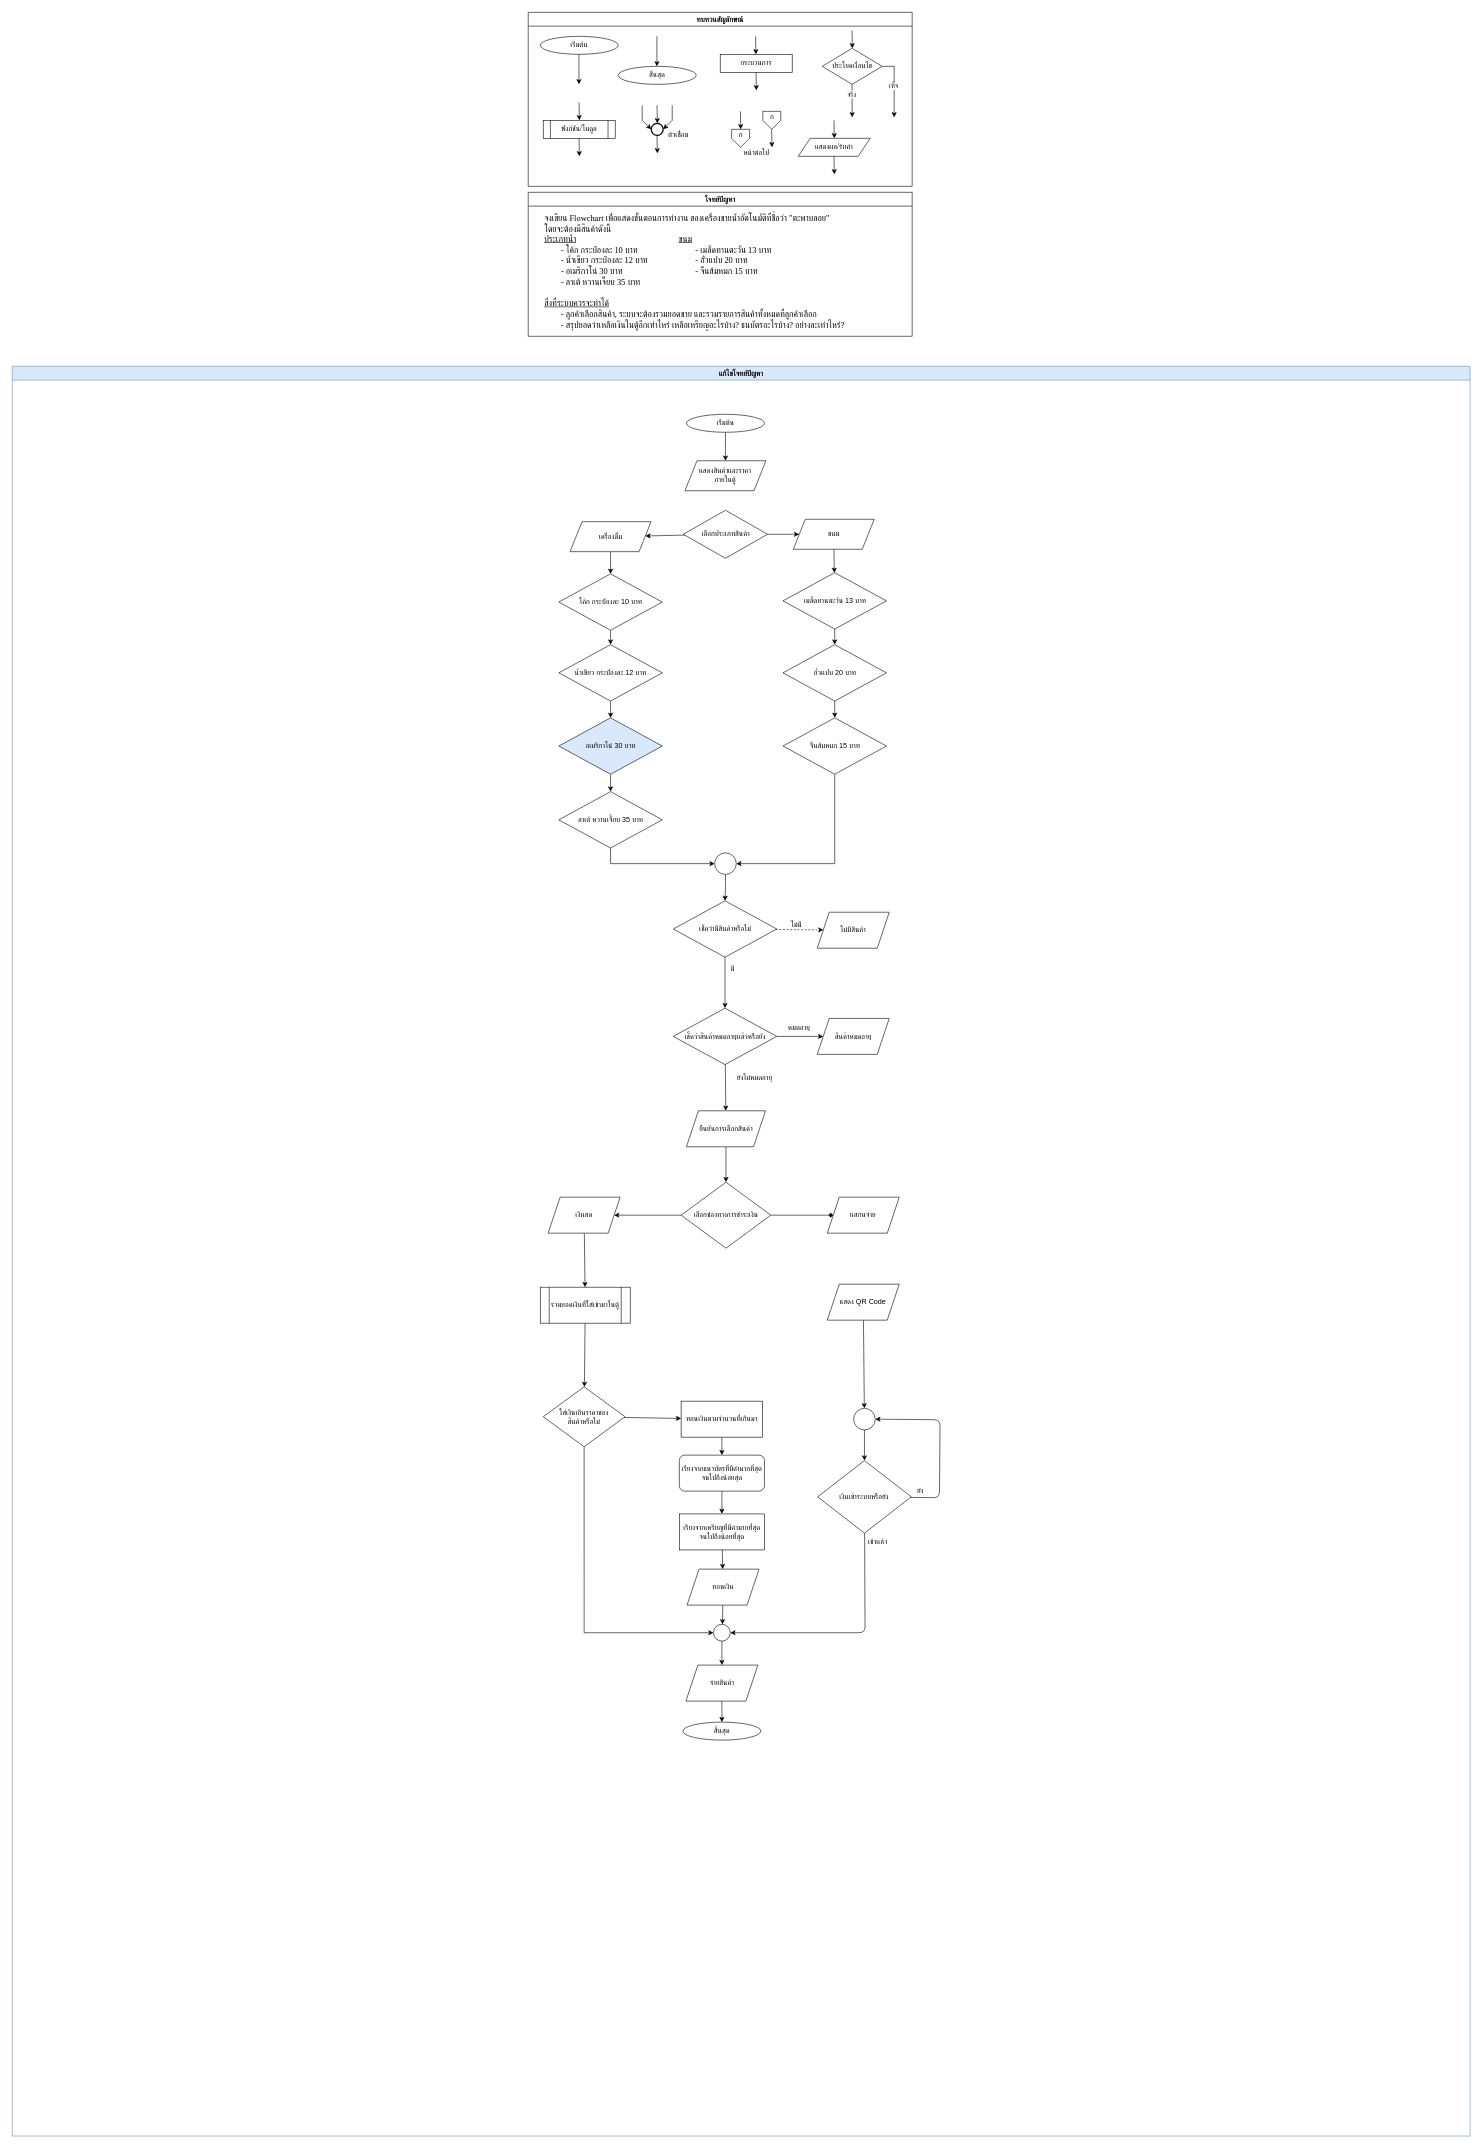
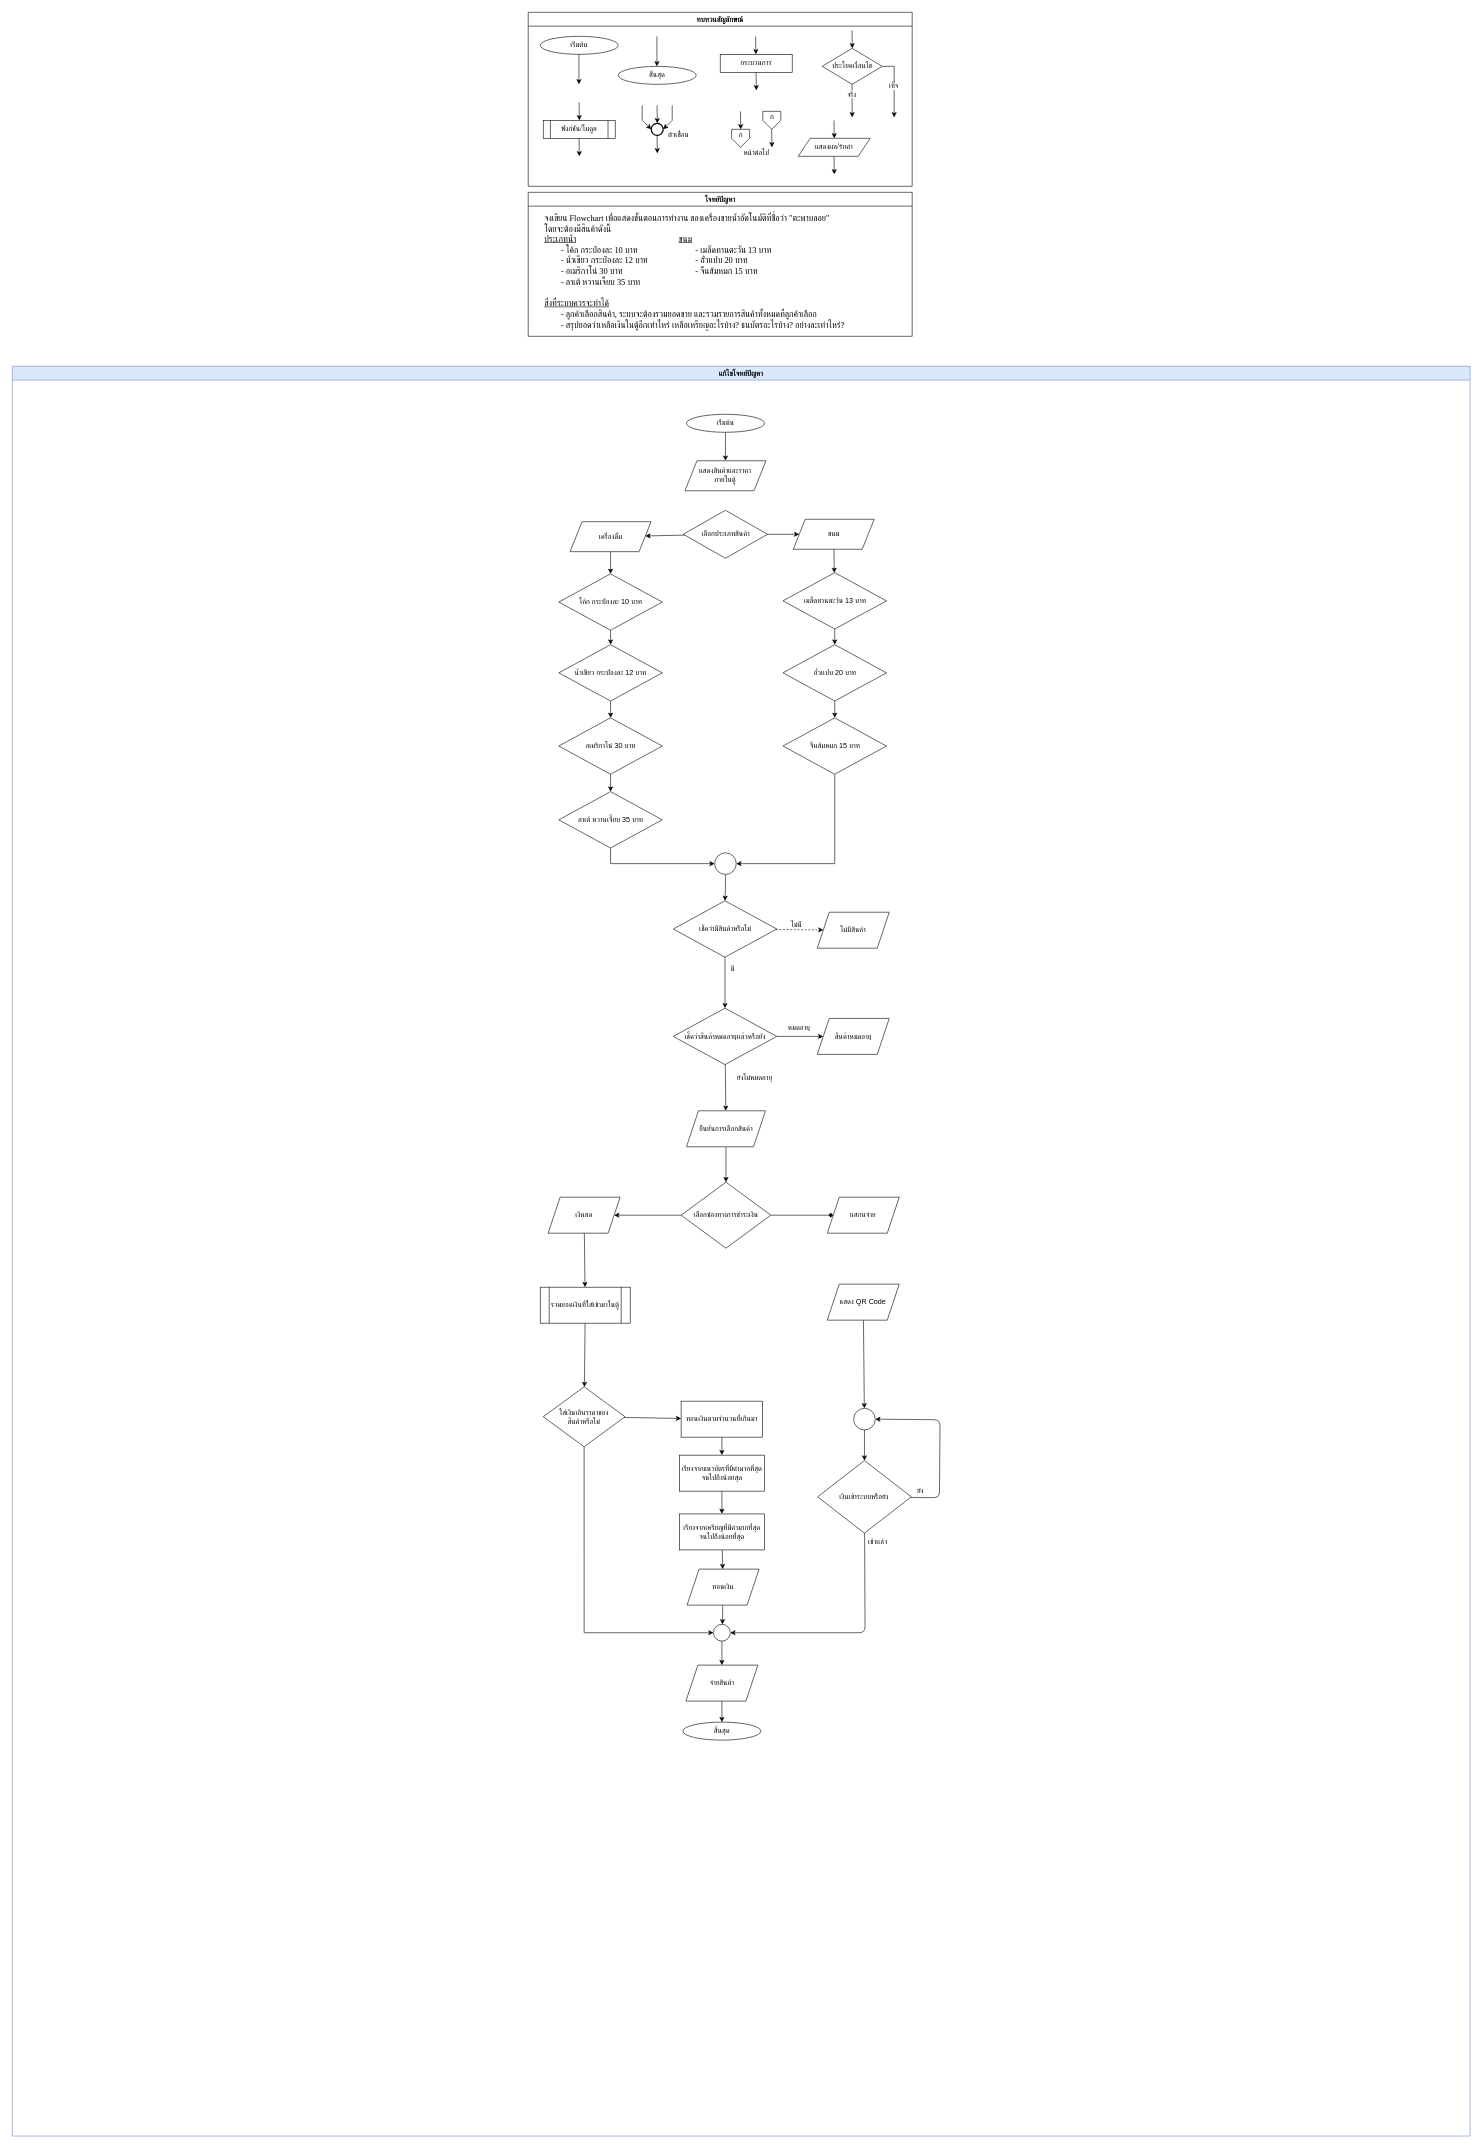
(611, 746) -> (611, 746)
(722, 1473) -> (722, 1473)
